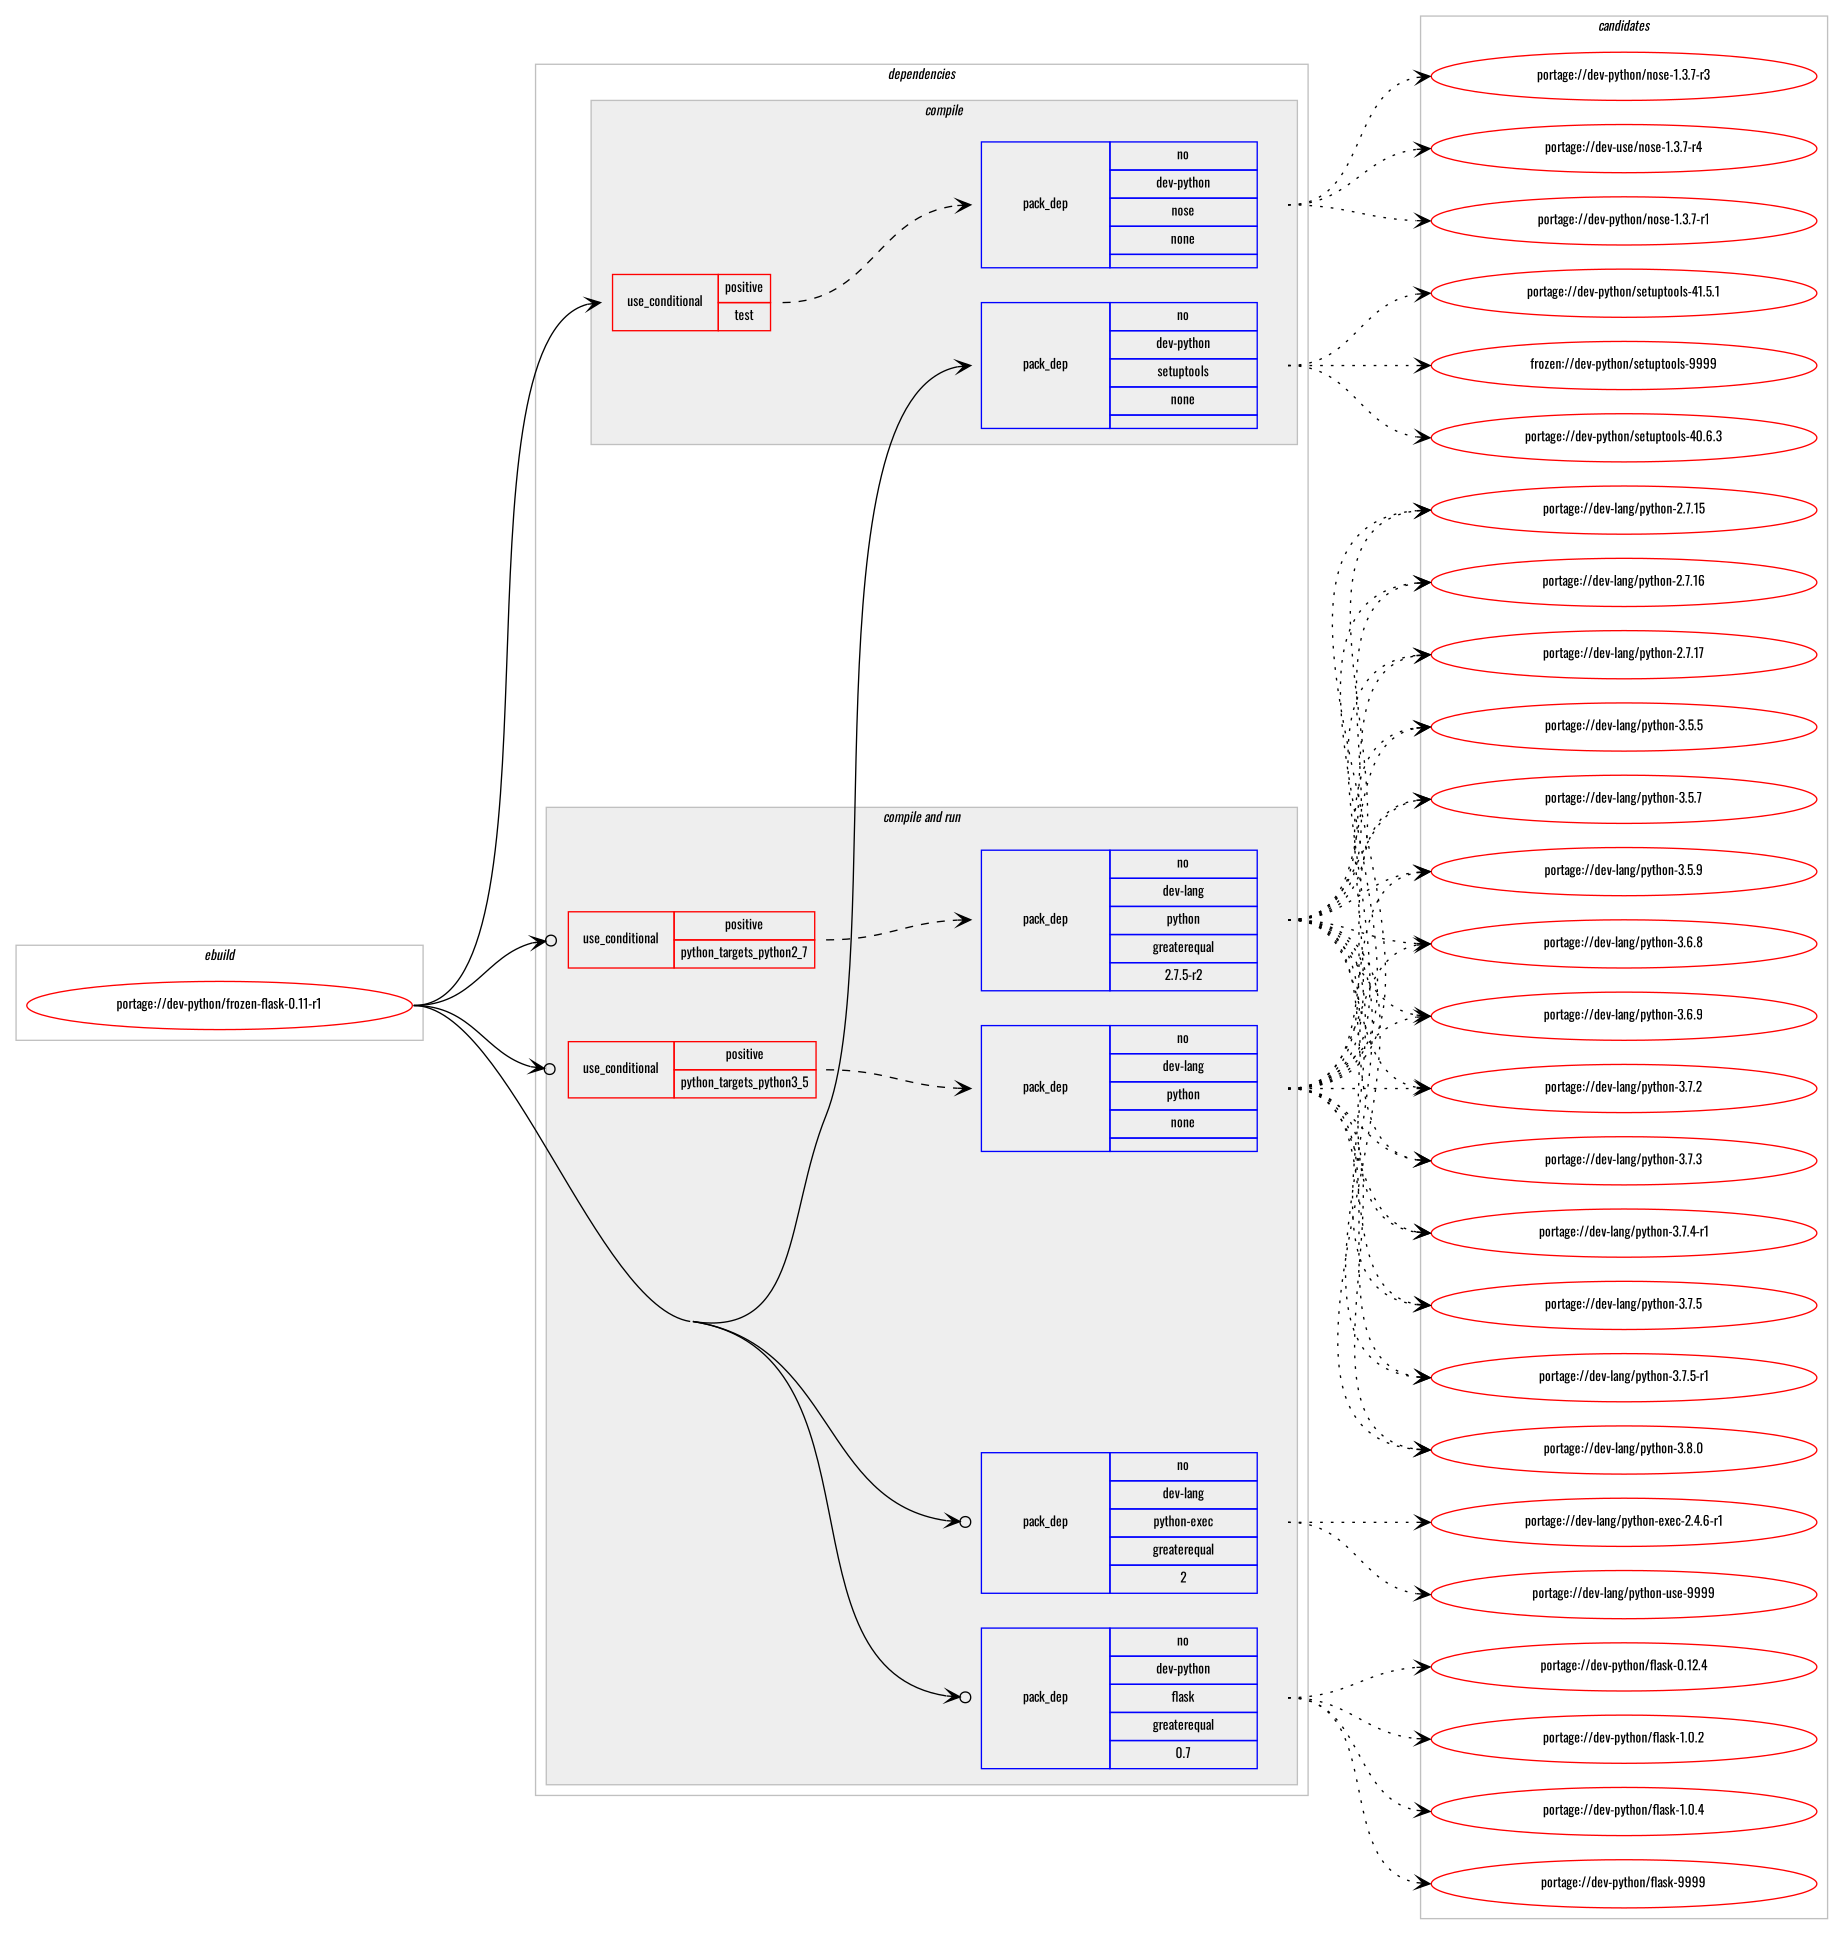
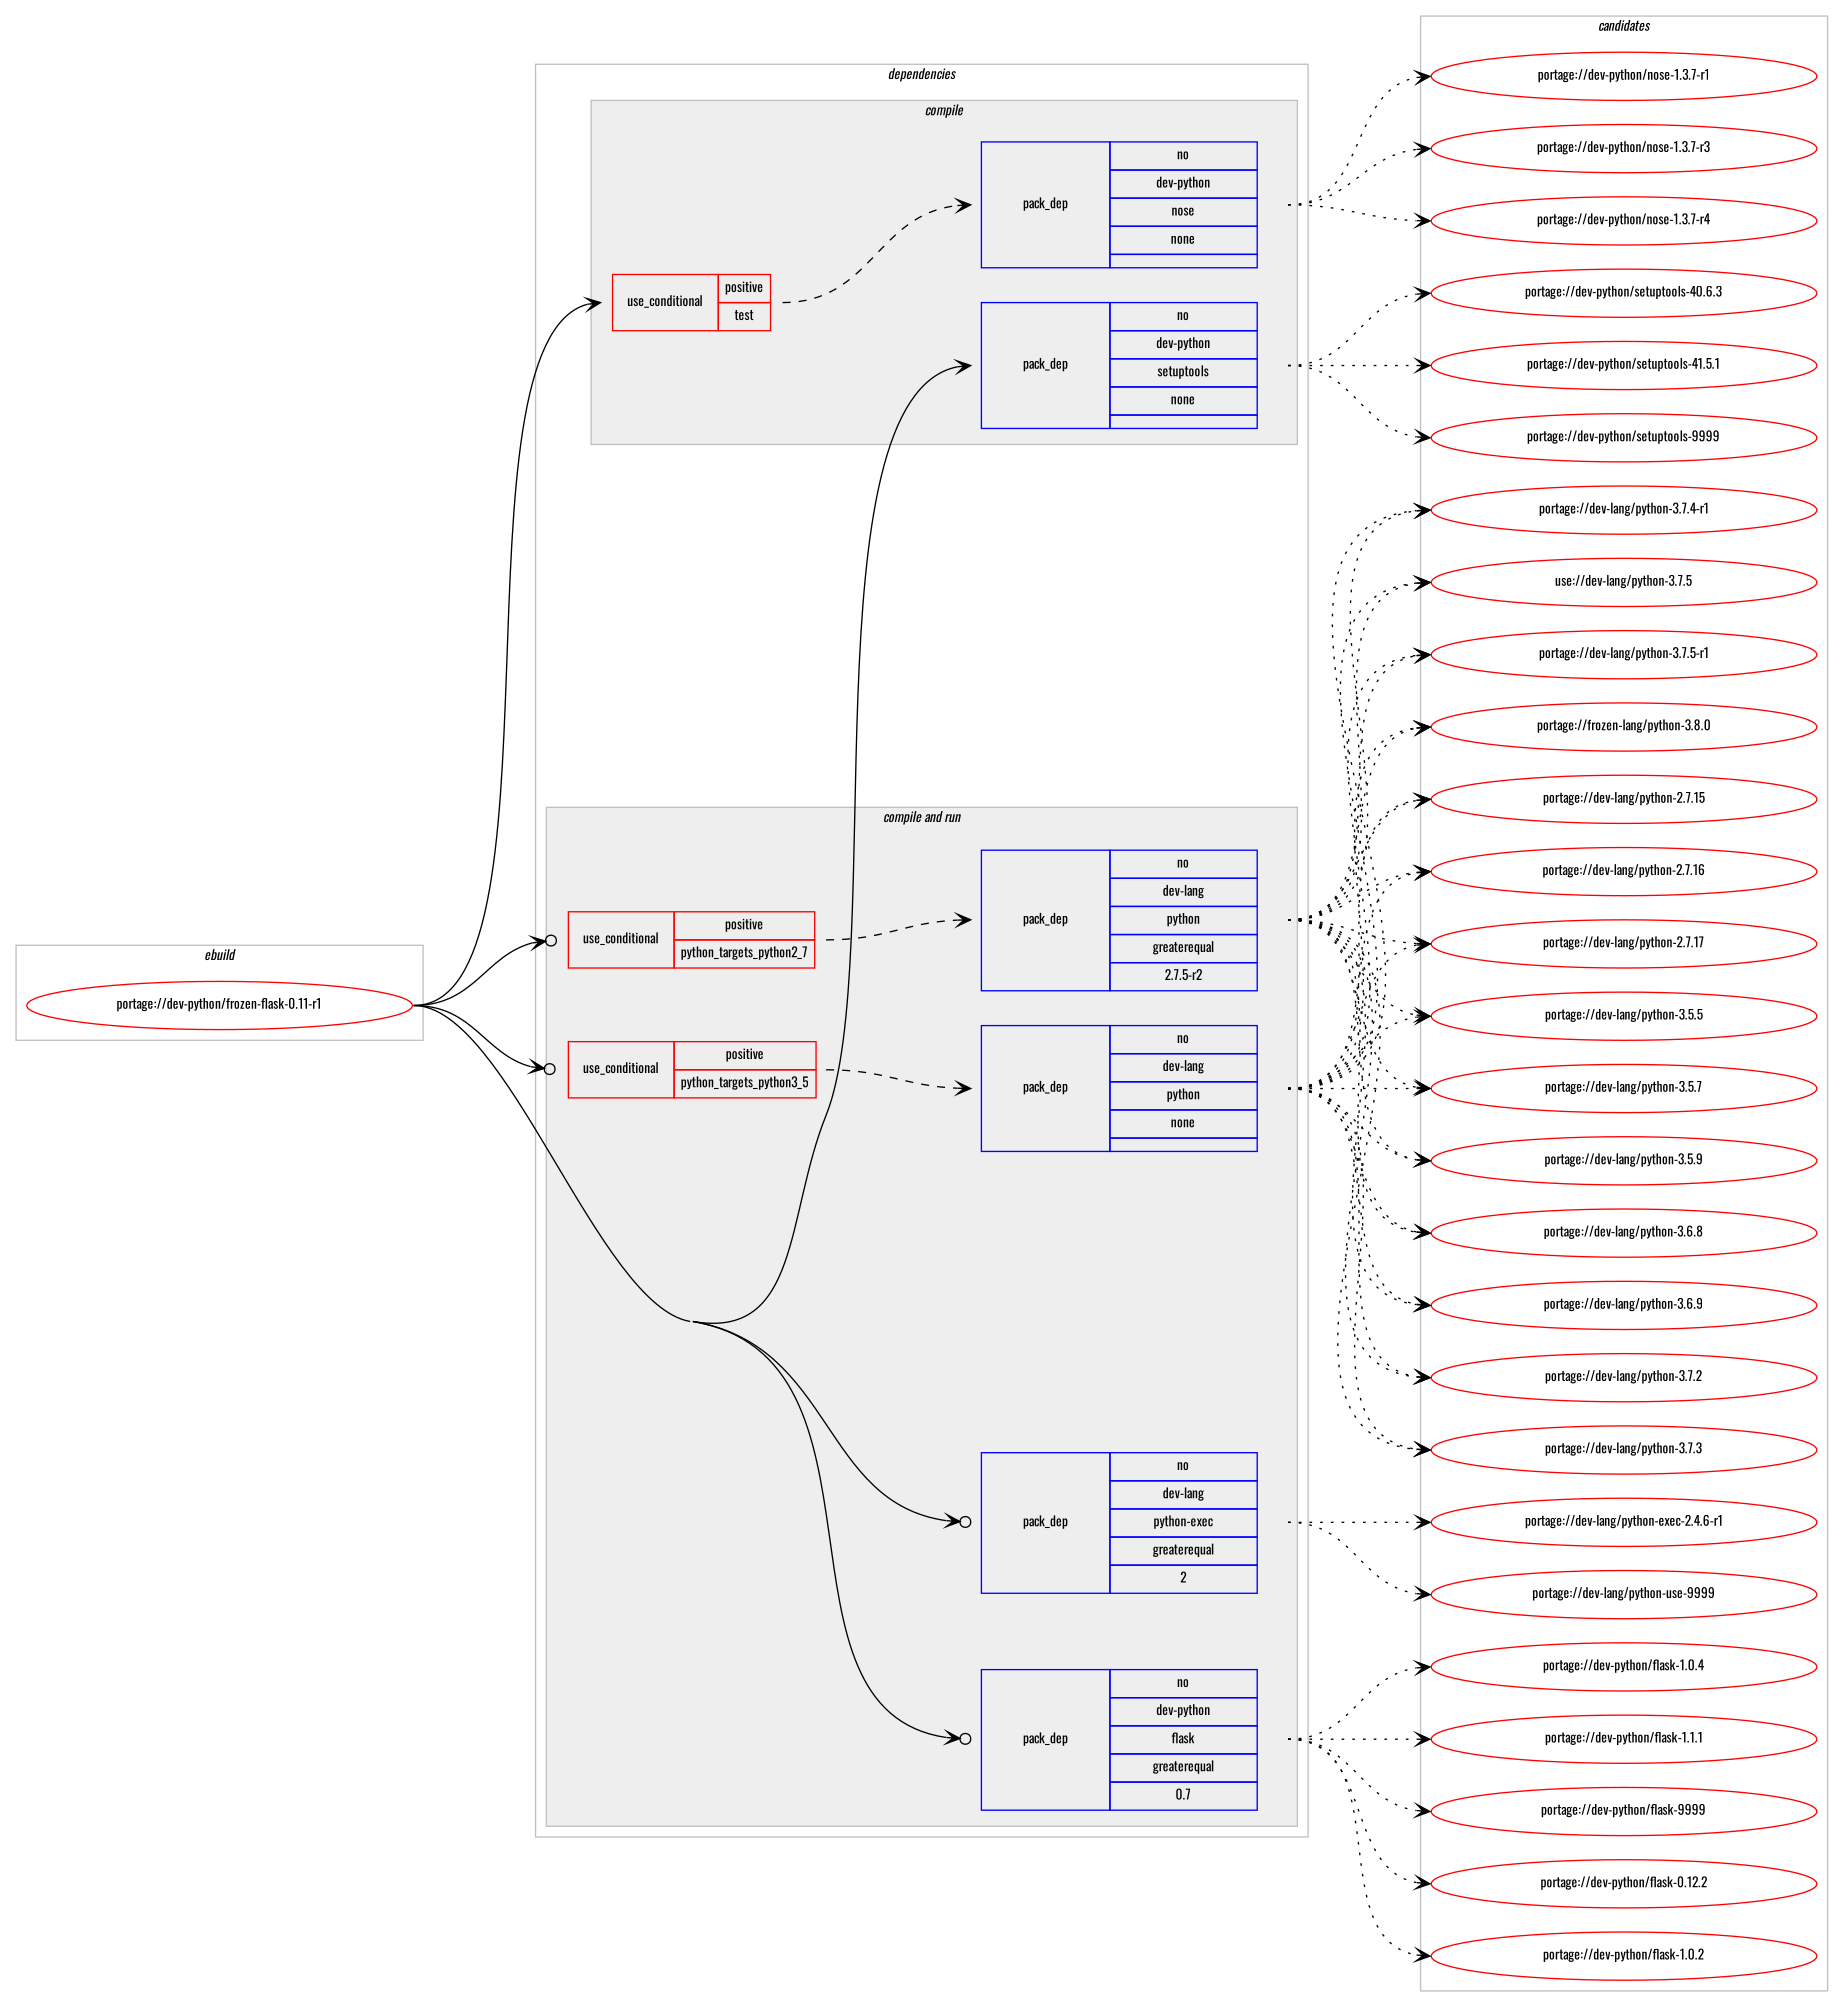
(1624, 149) -> (1624, 221)
(1624, 366) -> (1624, 438)
(1624, 1305) -> (1624, 582)
(1624, 1450) -> (1624, 727)
(1624, 1667) -> (1624, 1884)
none -> (1624, 1739)
